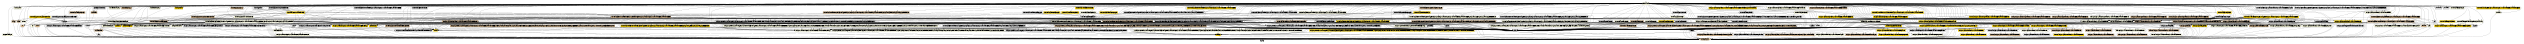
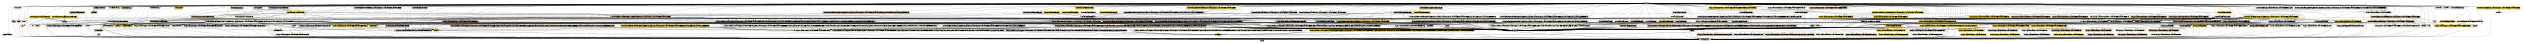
(64, 17) -> (64, 17)
(2005, 35) -> (2005, 35)
